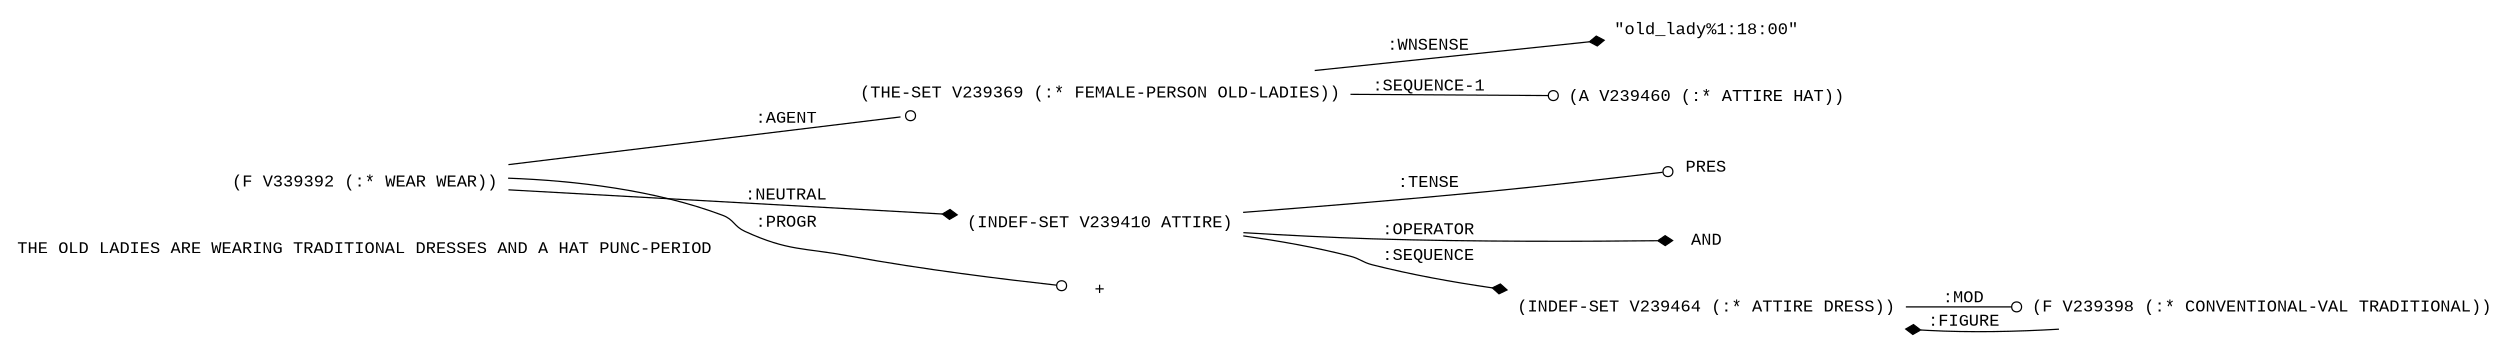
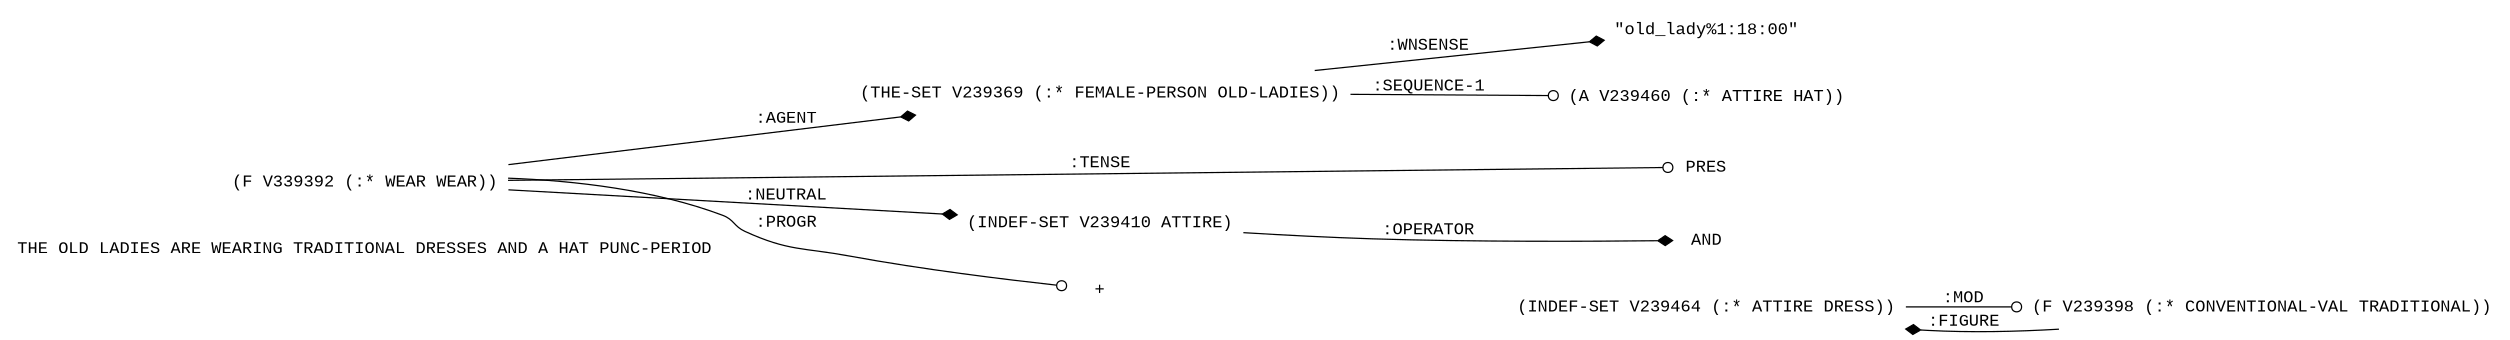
(704, 141) -> (704, 141)
(1453, 195) -> (1085, 174)
(1367, 263) -> none
